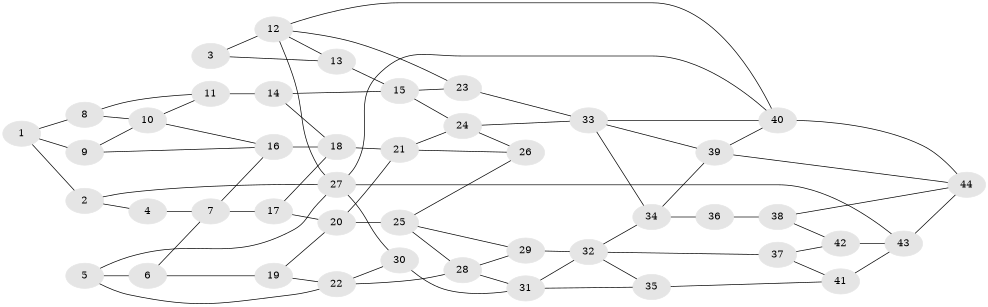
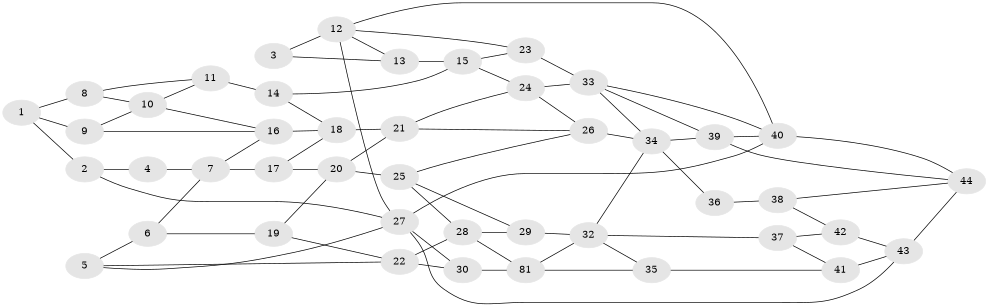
none -> (620, 136)
(526, 288) -> (526, 270)
